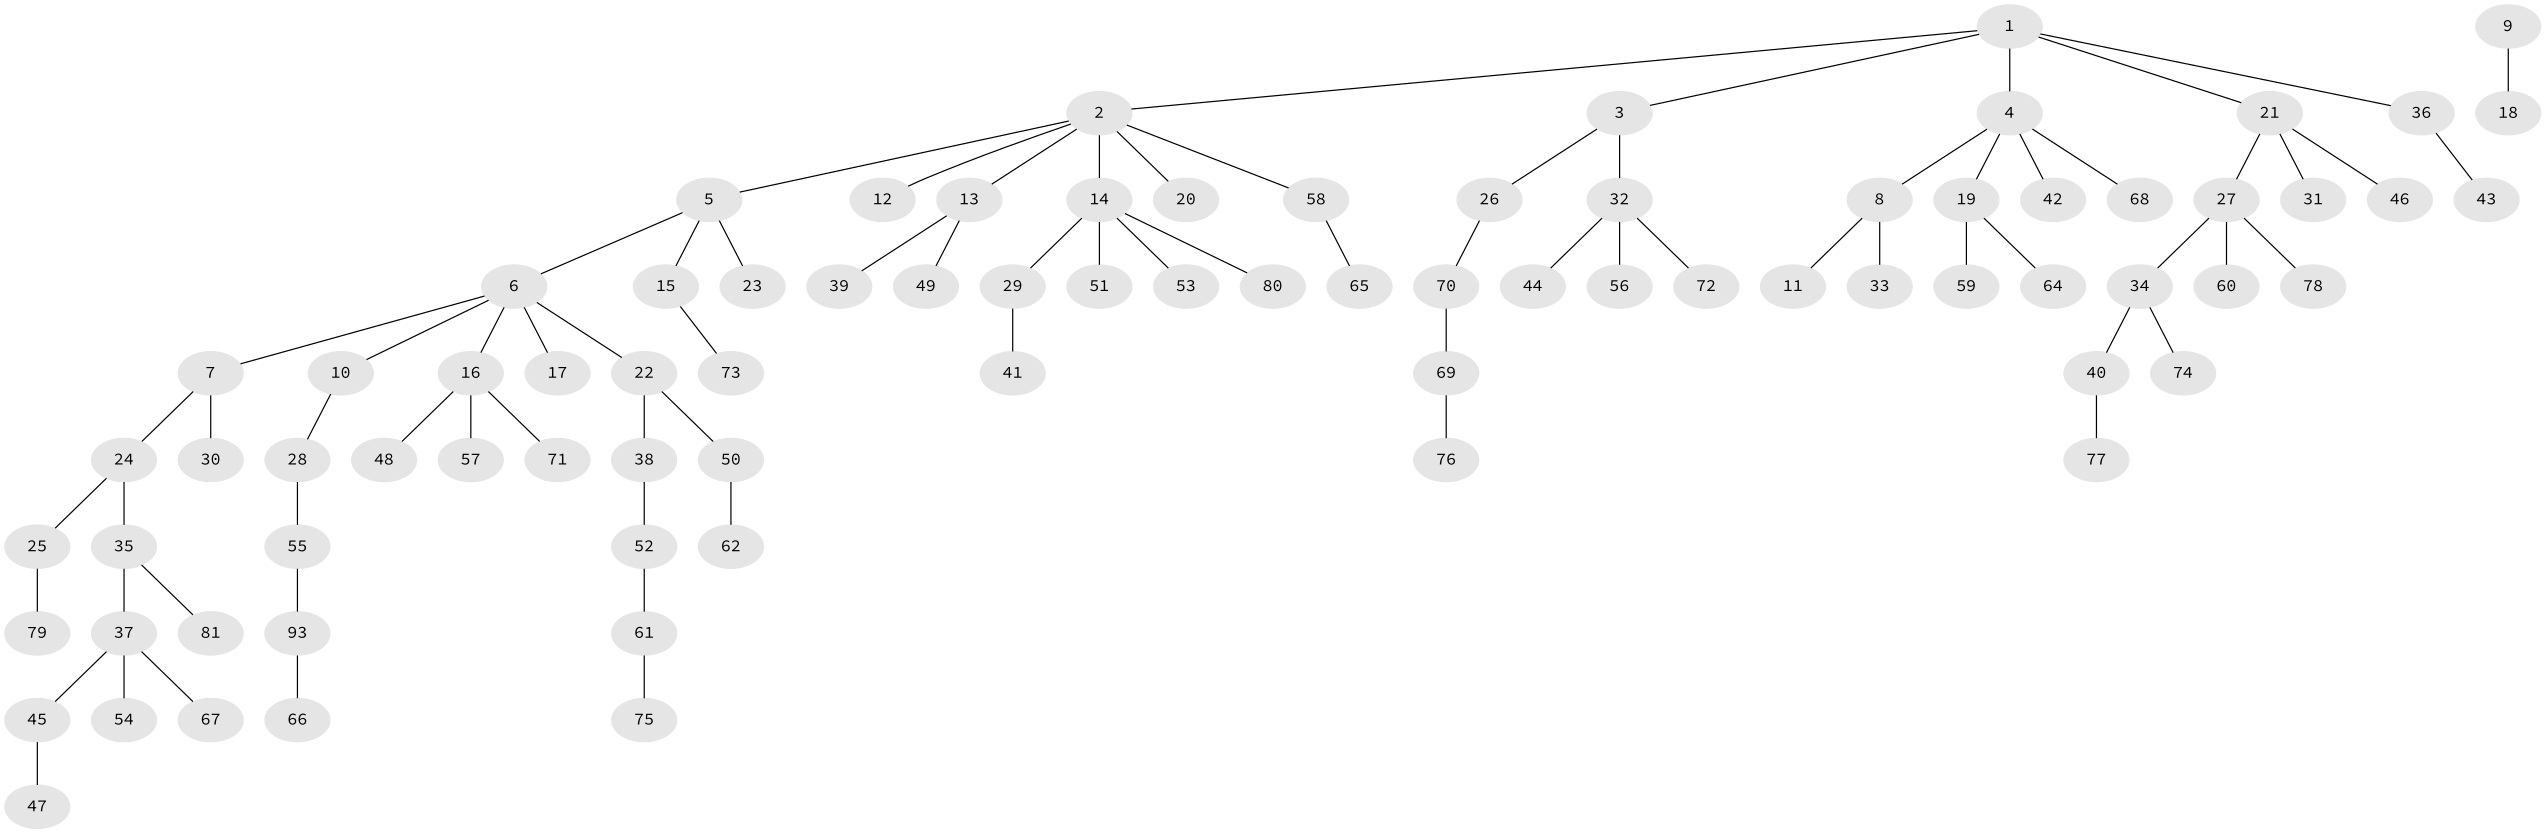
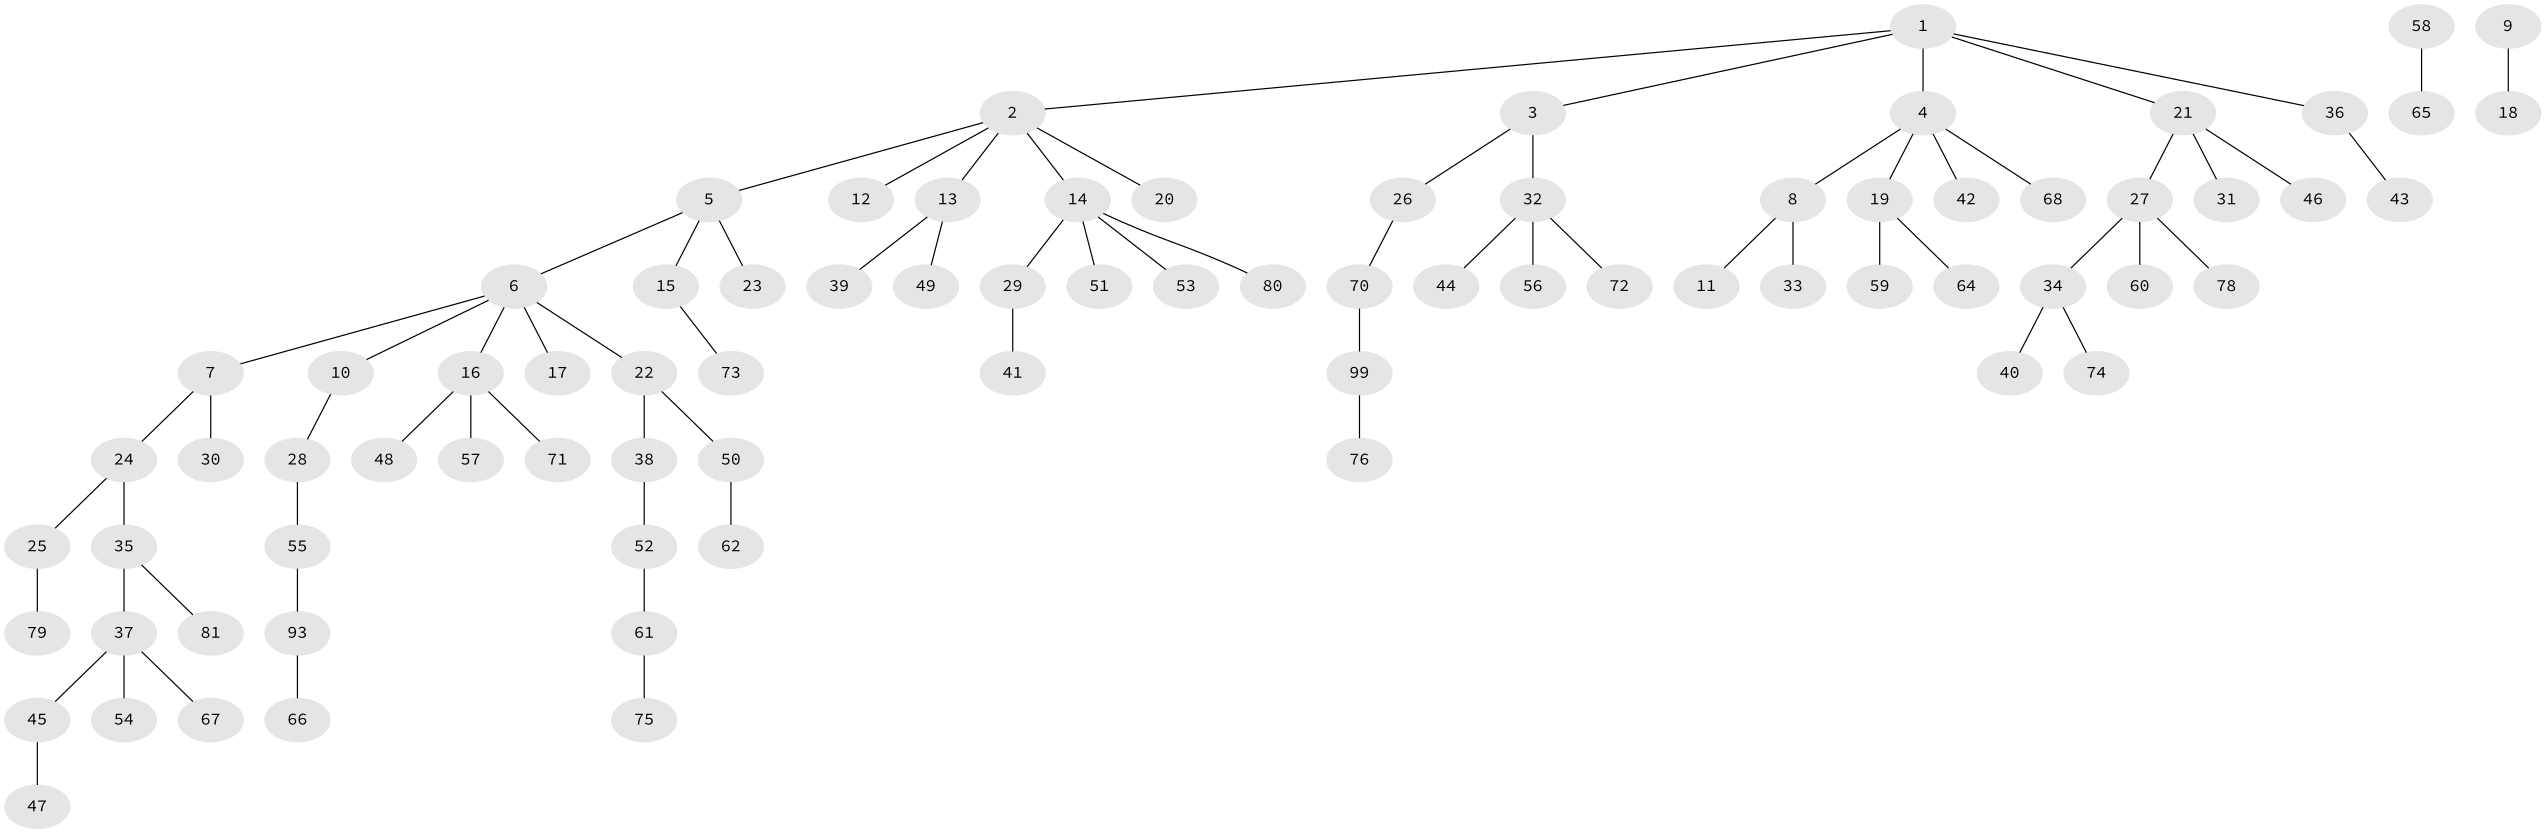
(1208, 157) -> none
(1446, 373) -> (1360, 373)
(2096, 460) -> none
